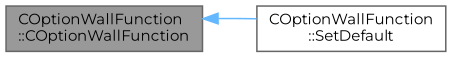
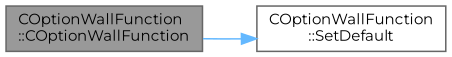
(237, 19) -> (222, 39)
